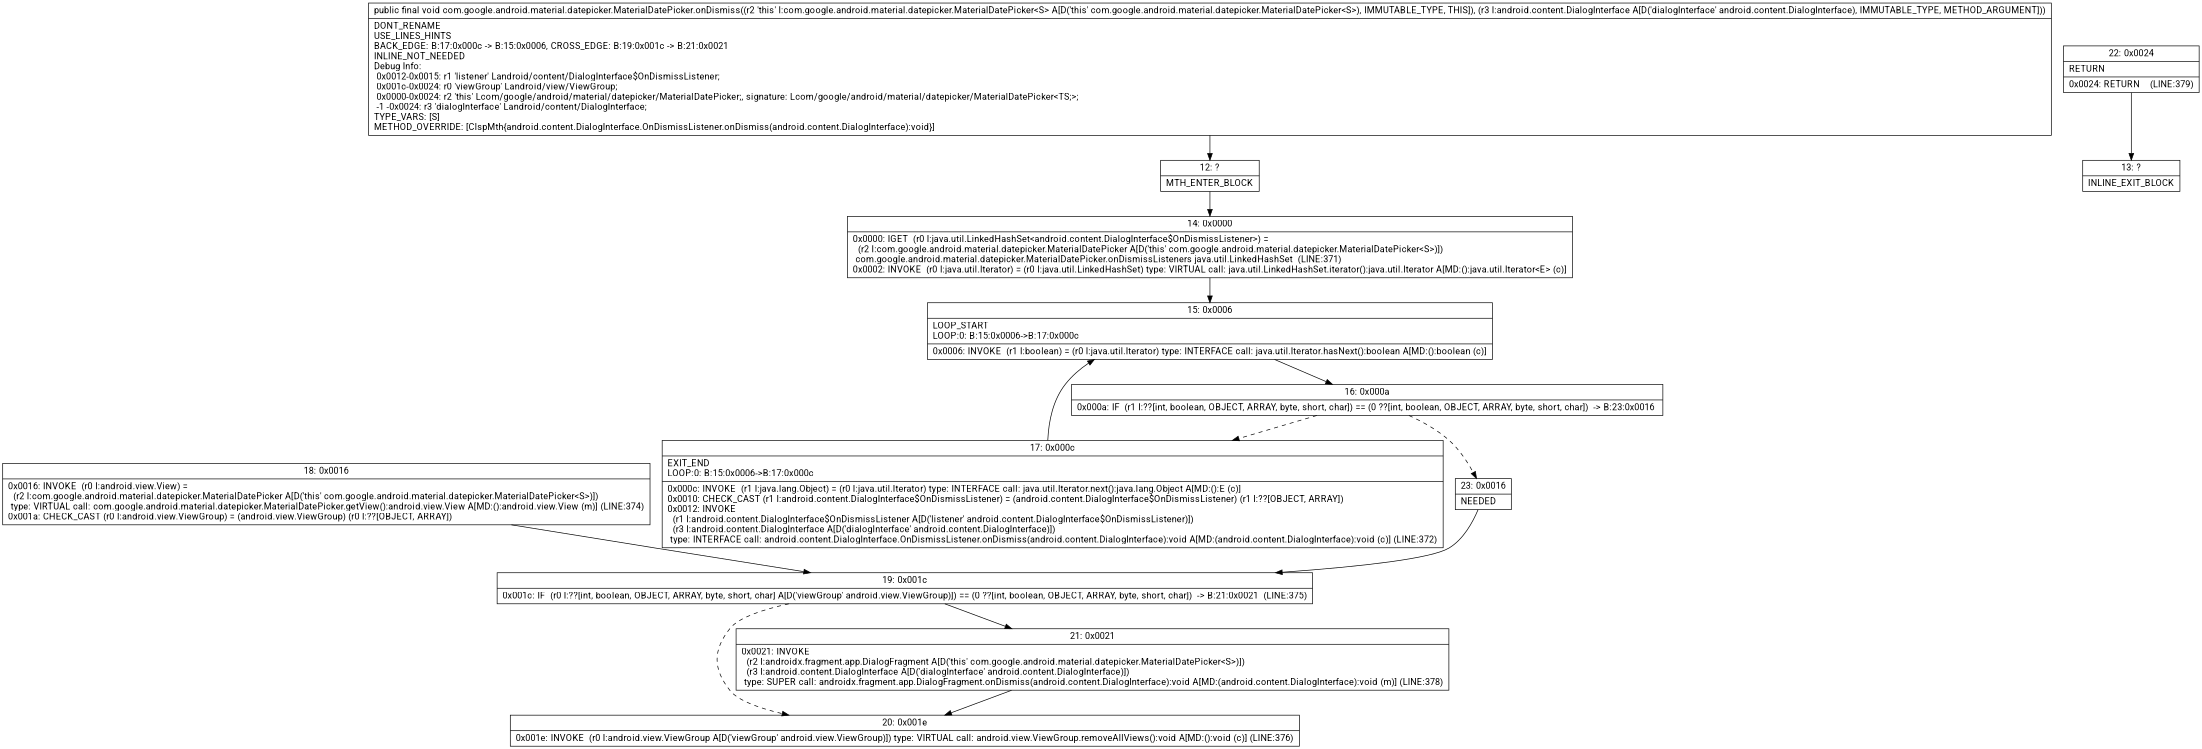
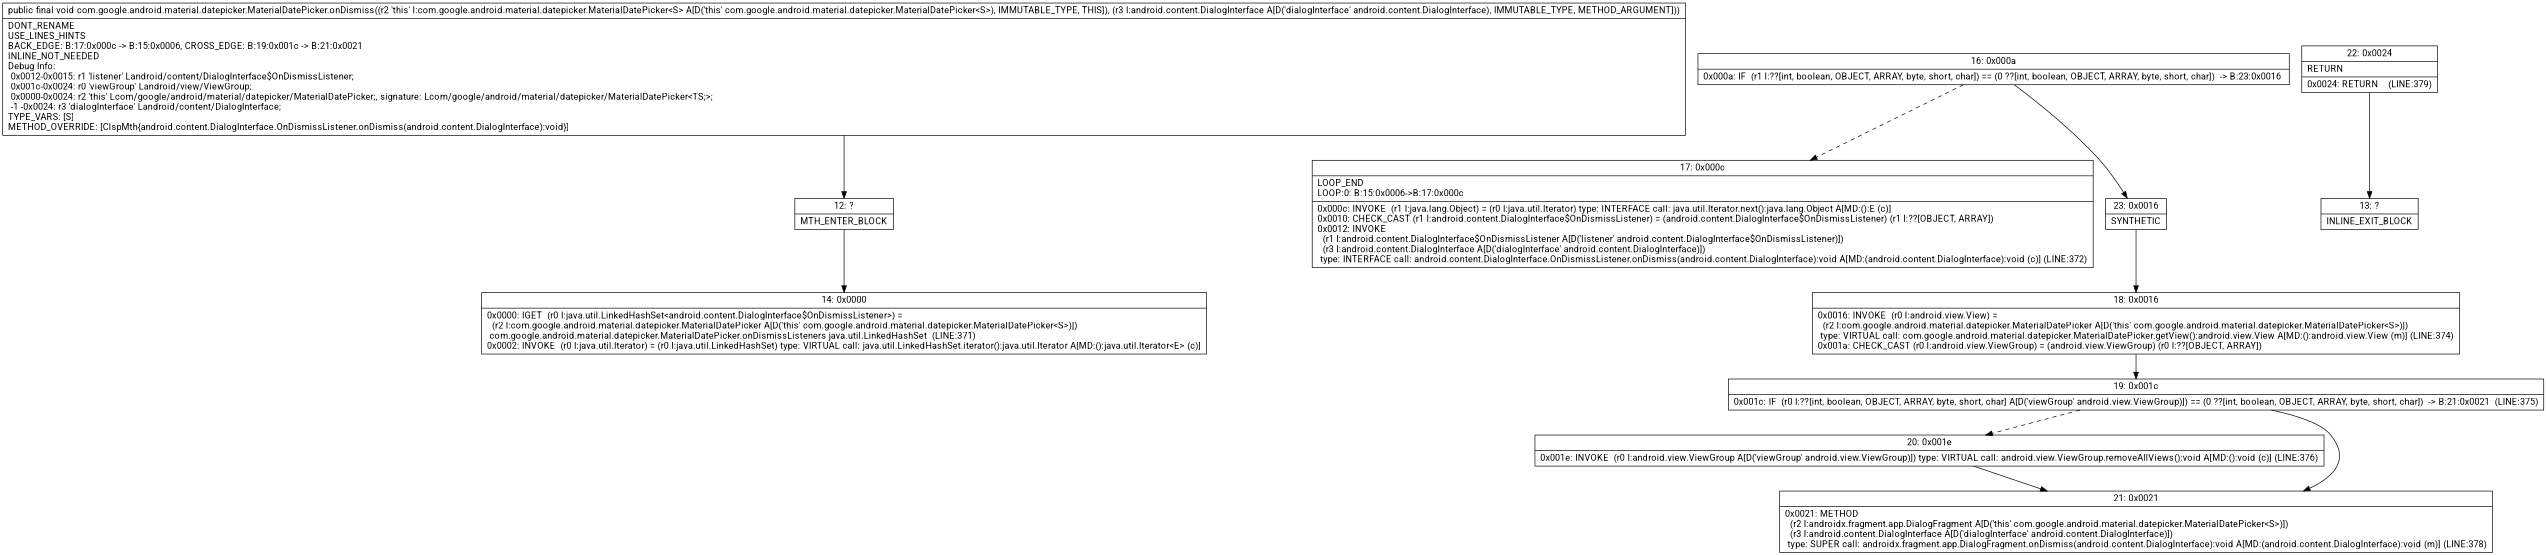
(1210, 331) -> none
(1446, 438) -> (2074, 134)
(689, 463) -> (1341, 183)
(1479, 502) -> (2136, 221)
(1391, 562) -> (2136, 258)
(778, 652) -> (1825, 514)
(981, 701) -> (2007, 477)
